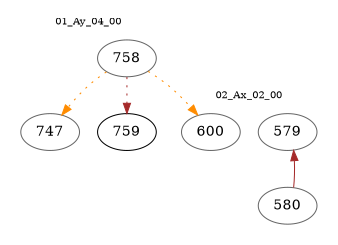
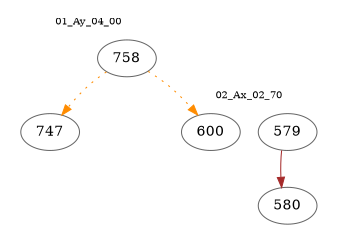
(249, 96) -> (249, 96)
(127, 132) -> none
(294, 174) -> (281, 164)
